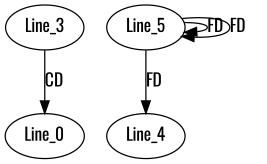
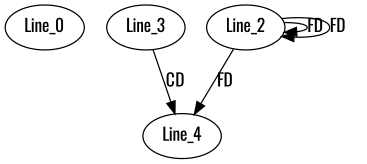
(146, 27) -> (246, 27)
(45, 76) -> (162, 76)
